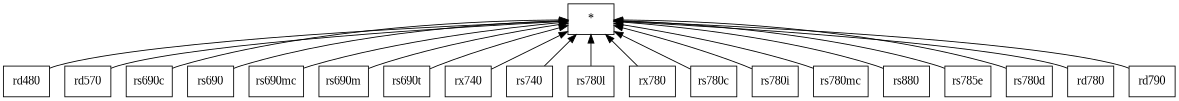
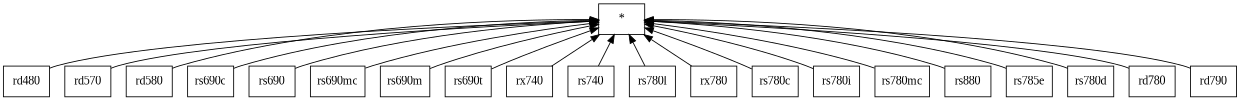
none -> (149, 81)
